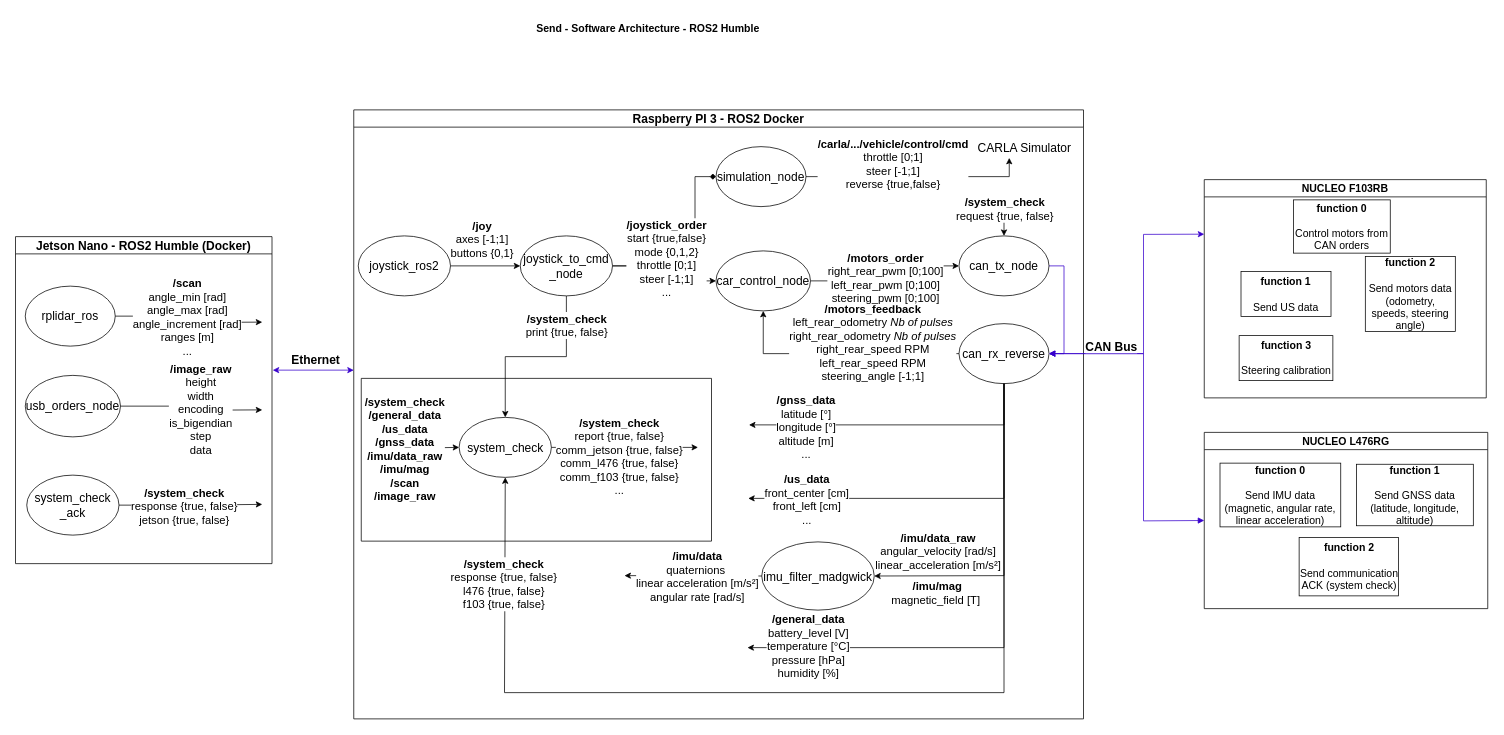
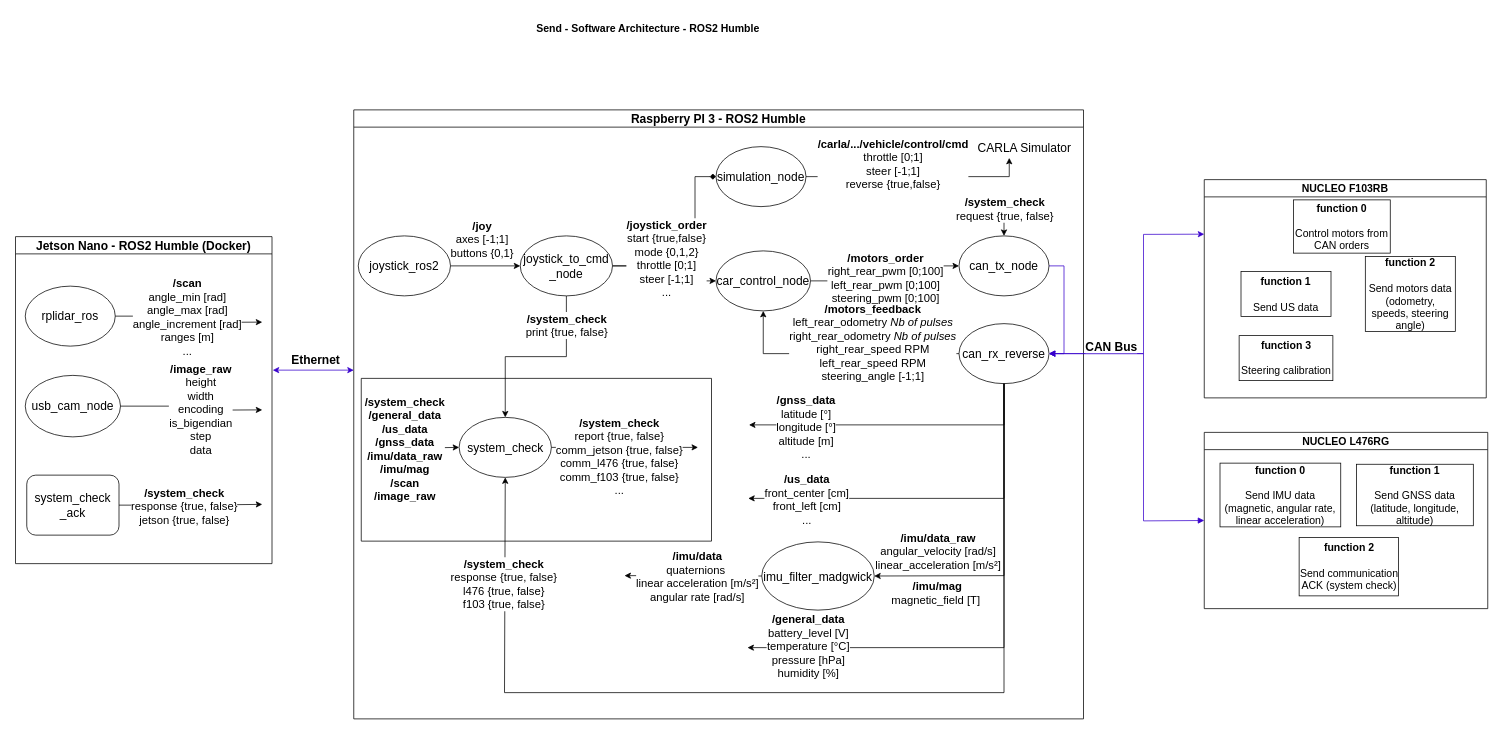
(718, 119) -> (718, 119)
(73, 406) -> (73, 406)
(73, 505) -> (73, 505)
